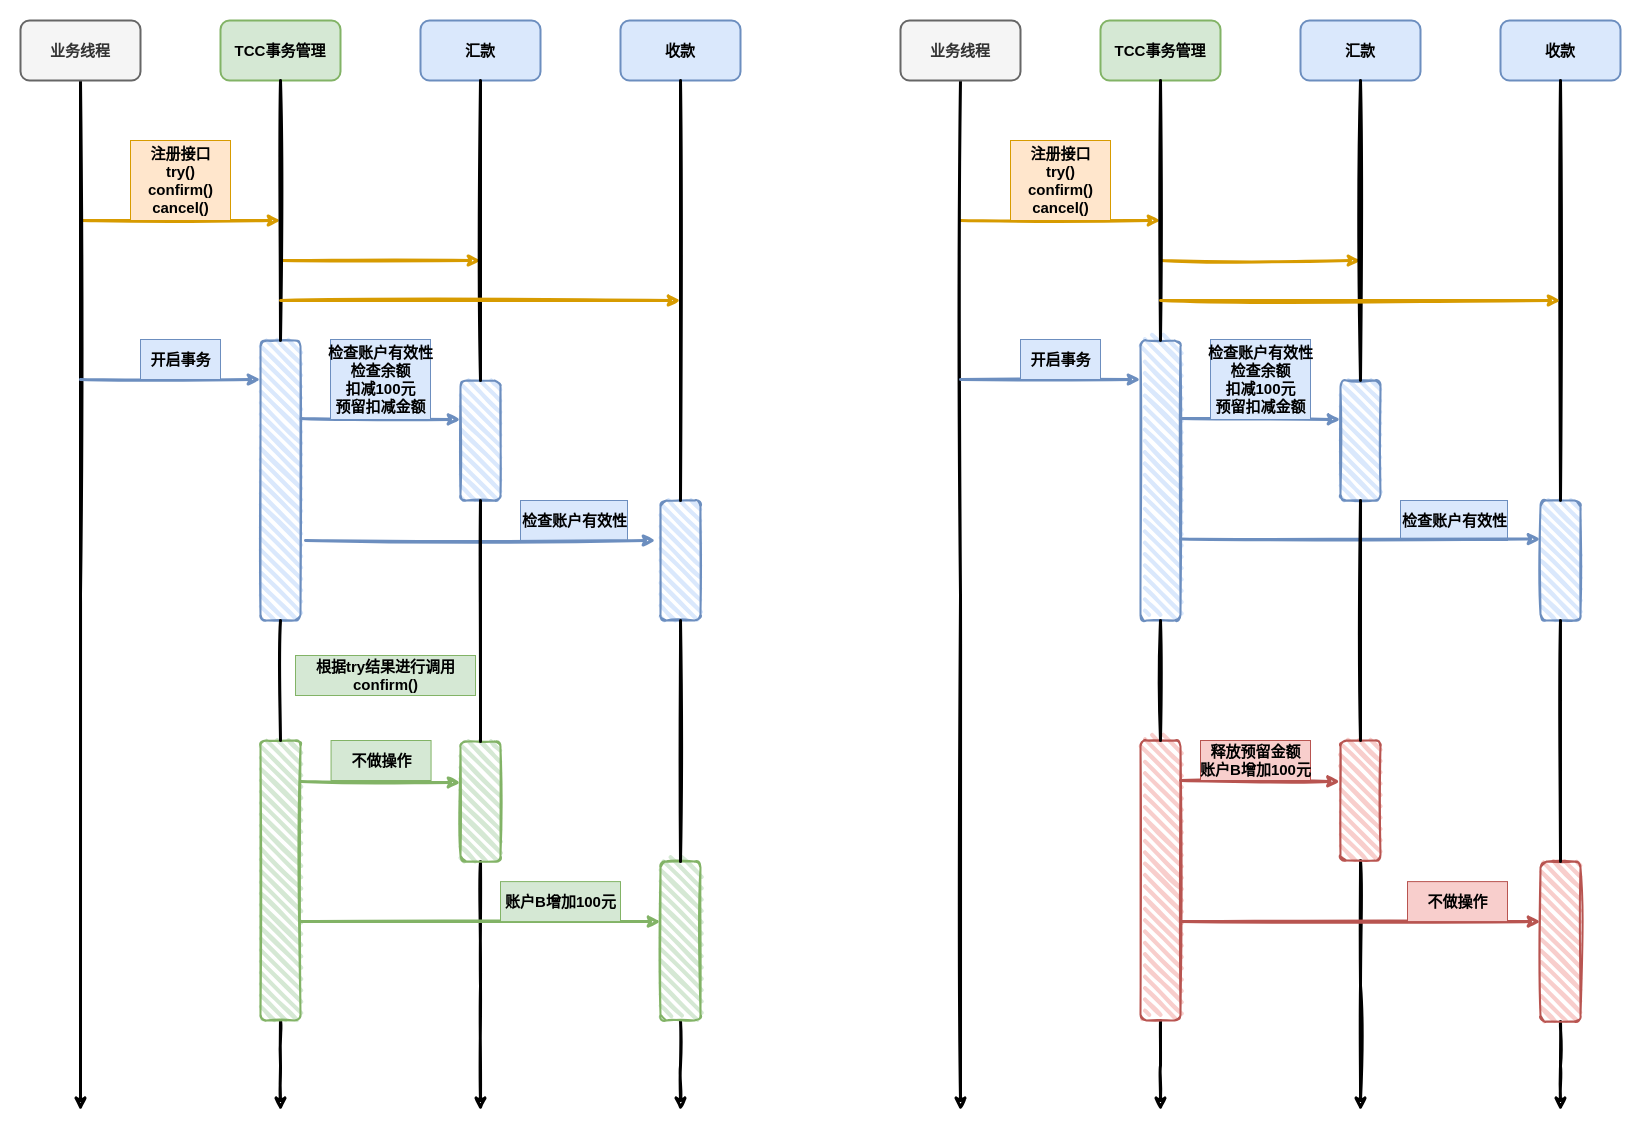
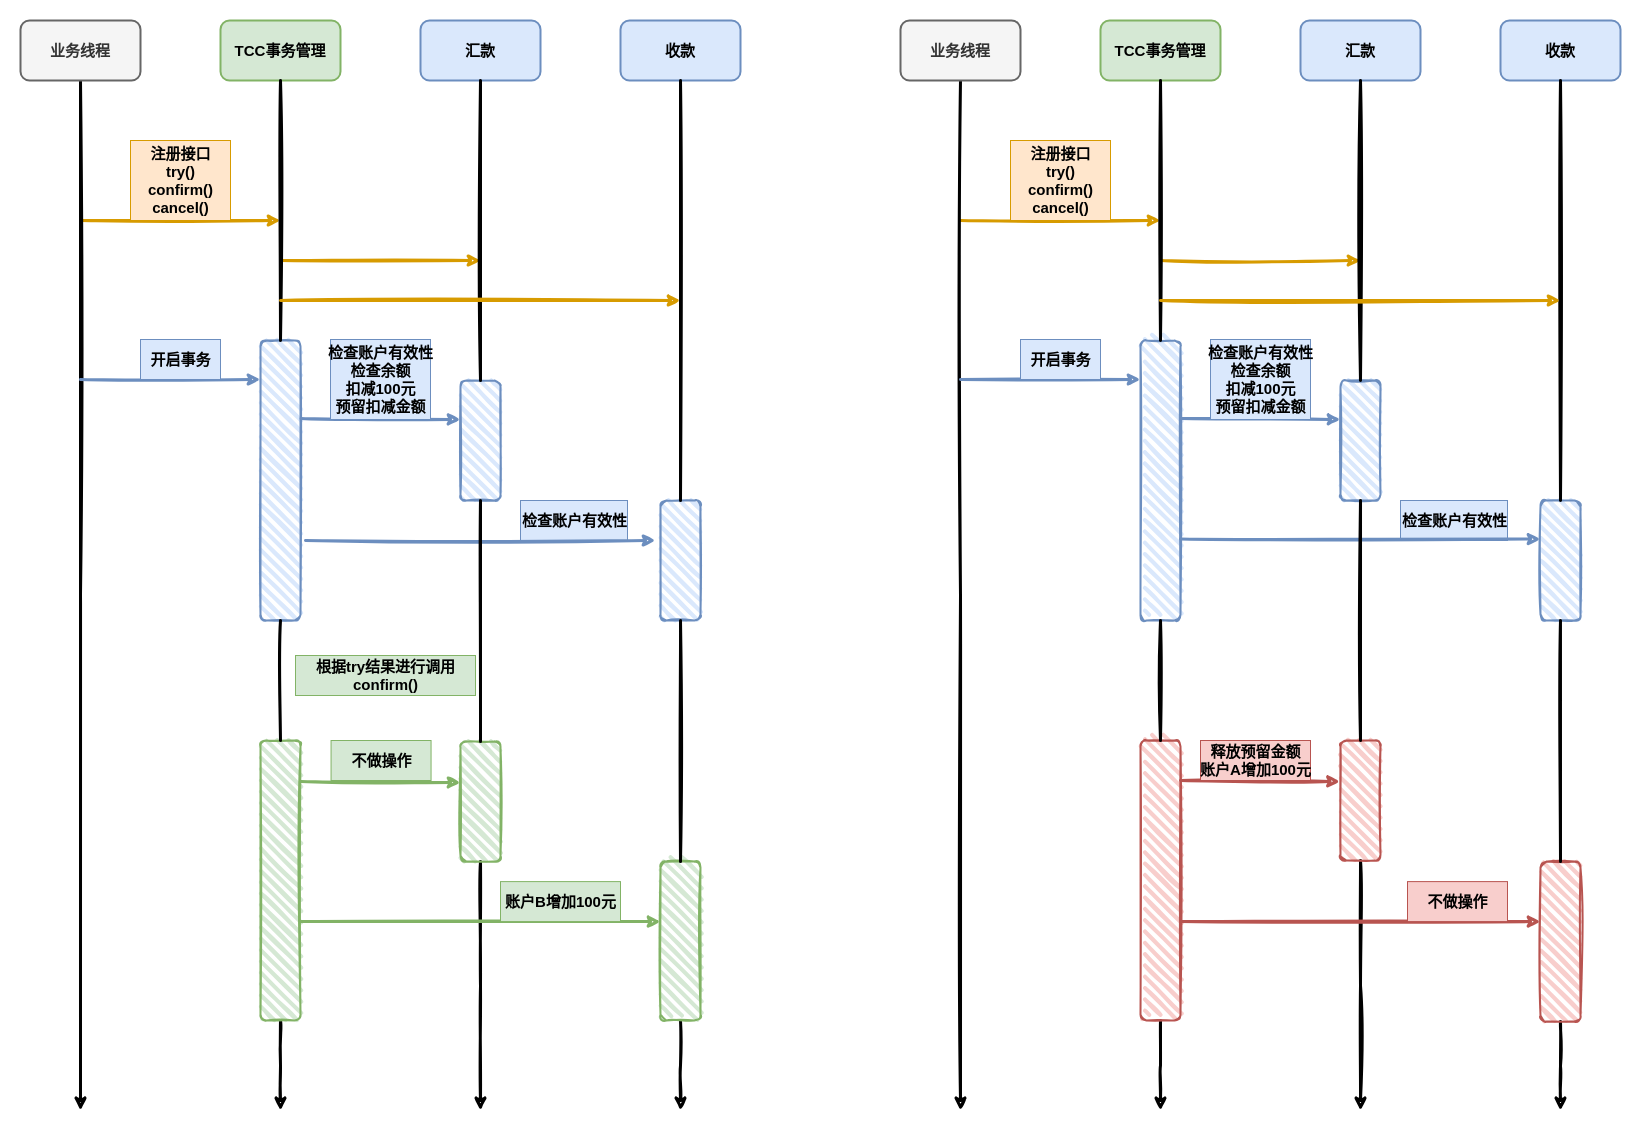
(1256, 761) -> (1256, 761)
